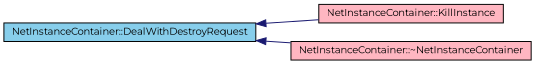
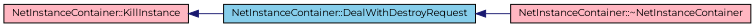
(292, 21) -> (211, 14)
